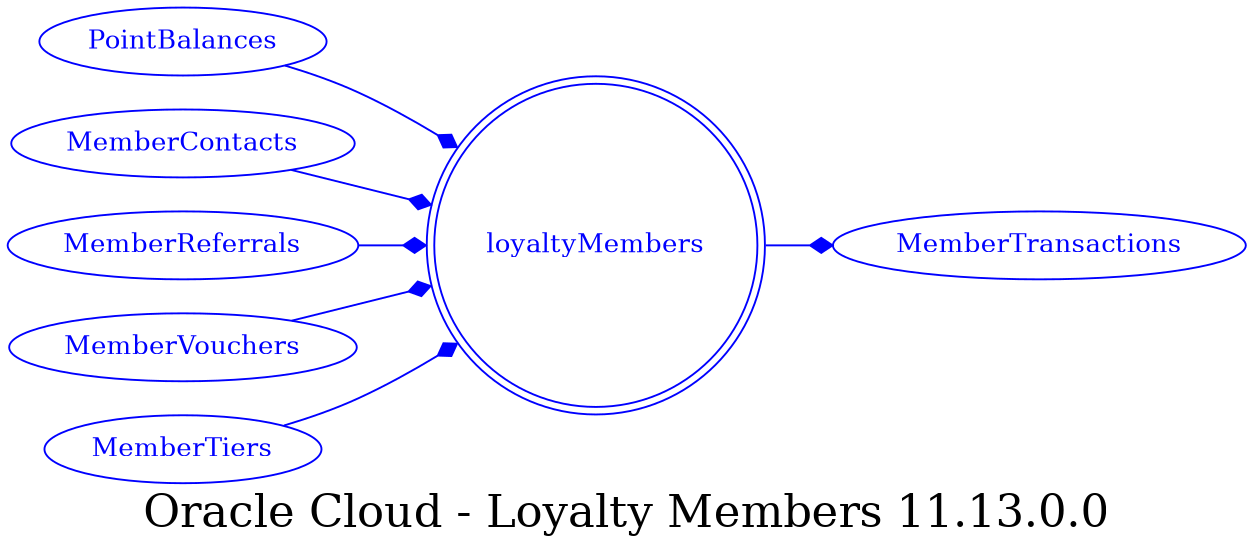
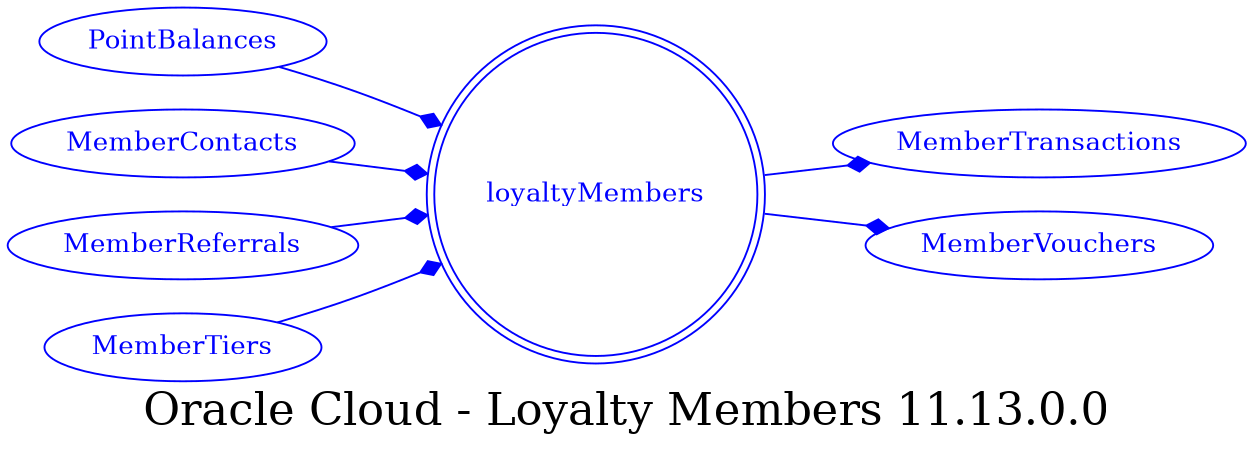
(350, 306) -> (815, 220)
